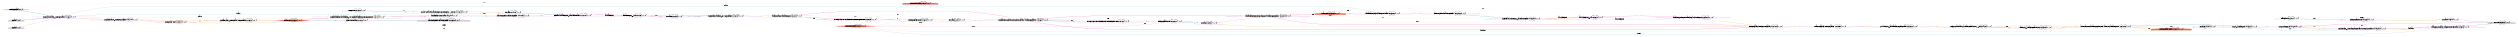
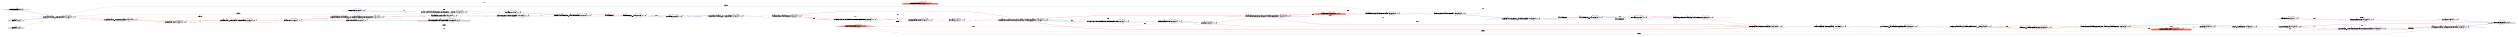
(477, 14) -> (438, 10)
none -> (1639, 18)
(293, 21) -> (293, 21)
(912, 25) -> (887, 23)
(1483, 31) -> (1483, 31)
